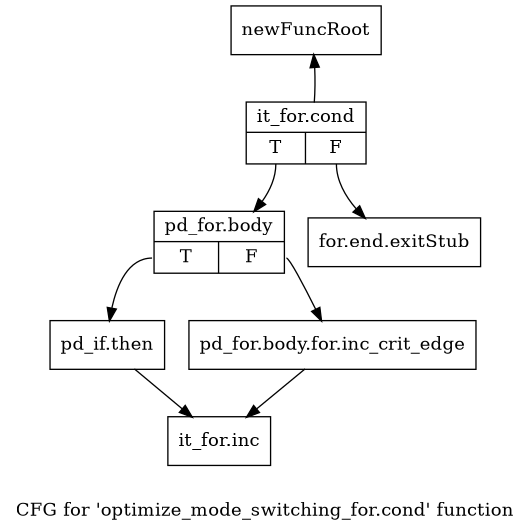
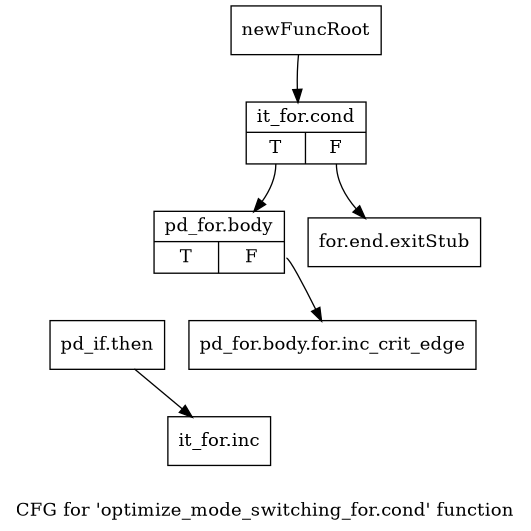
(315, 85) -> (297, 72)
(124, 276) -> none
(281, 389) -> none
